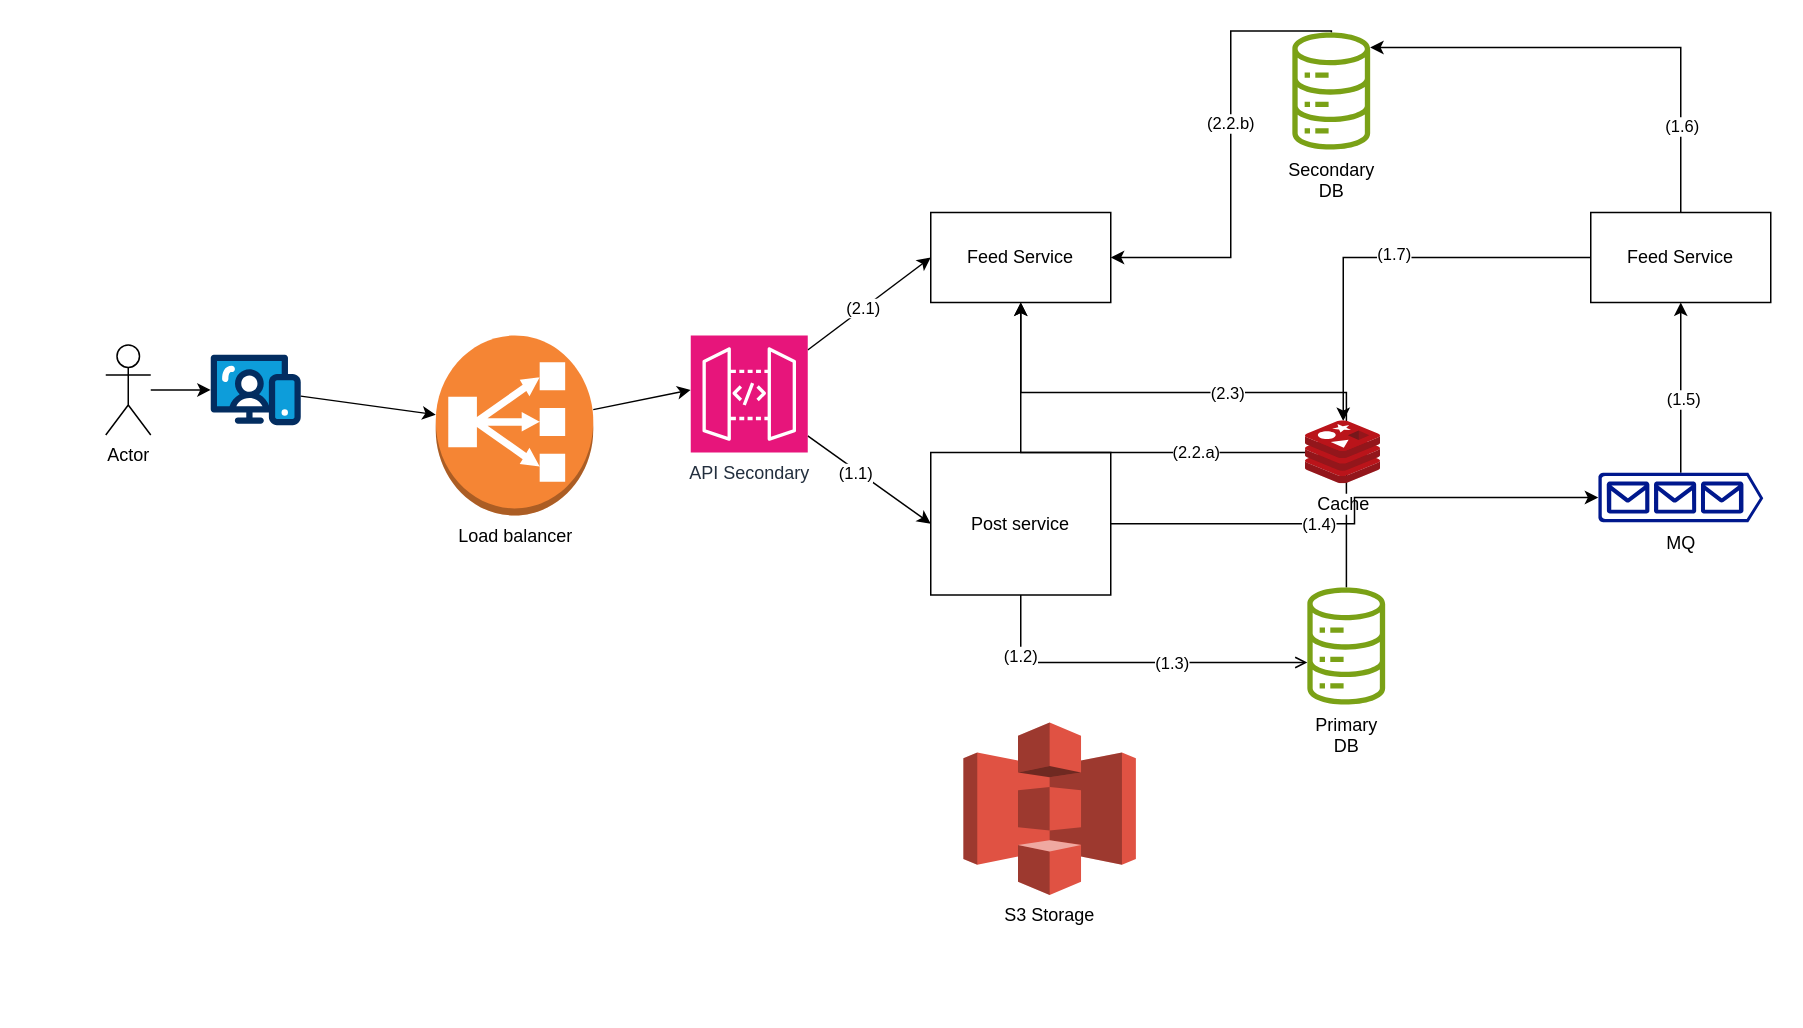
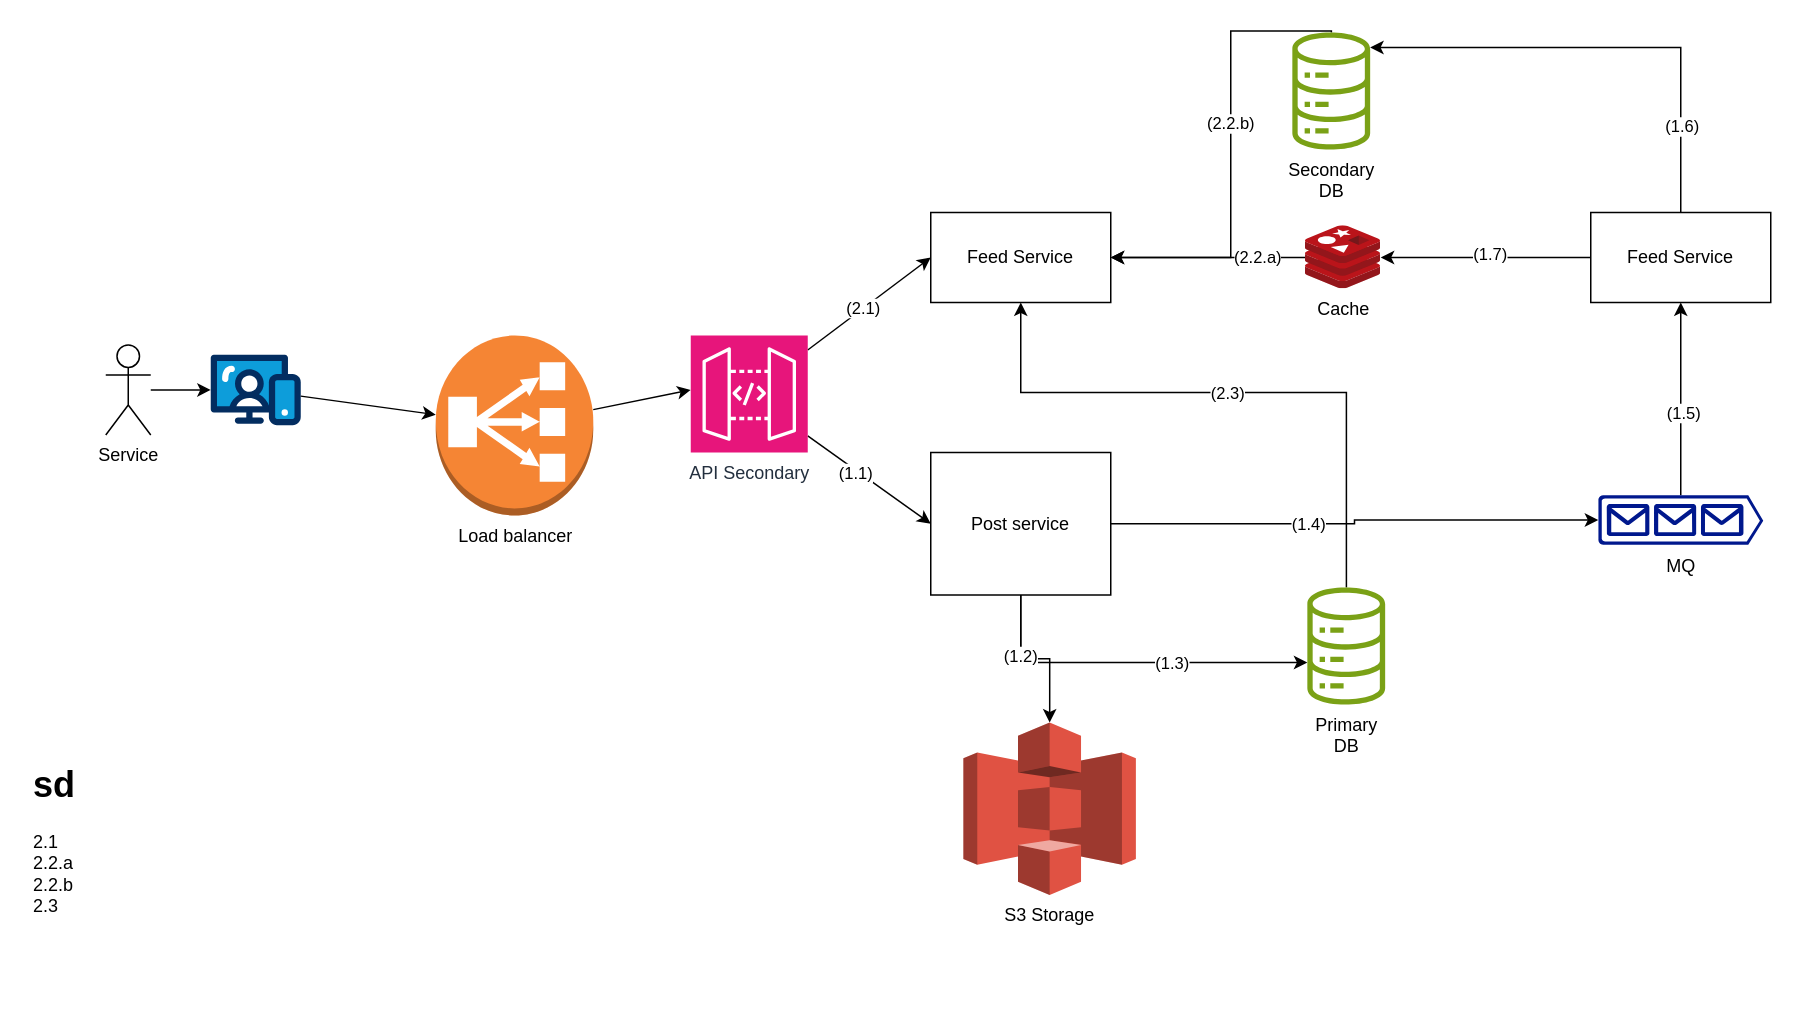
(1343, 452) -> (1343, 257)
(129, 456) -> (129, 456)
(1681, 497) -> (1681, 520)
(1298, 662) -> (1296, 662)
none -> (1050, 679)
none -> (166, 875)
